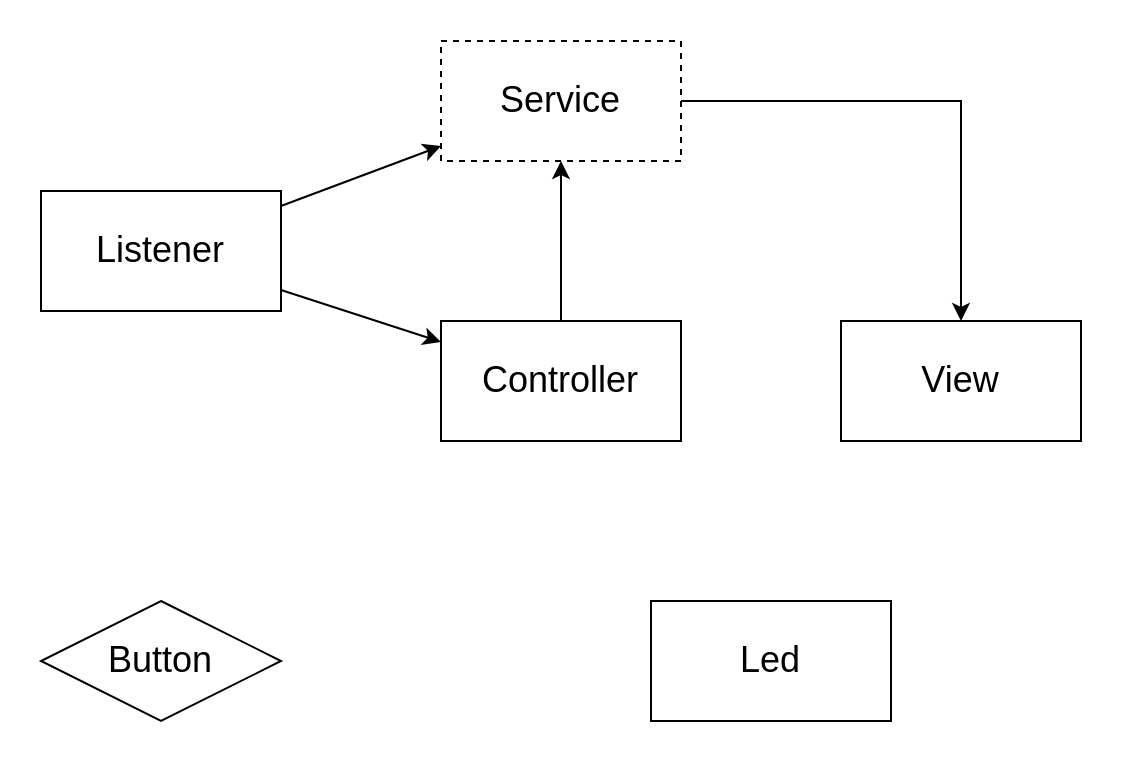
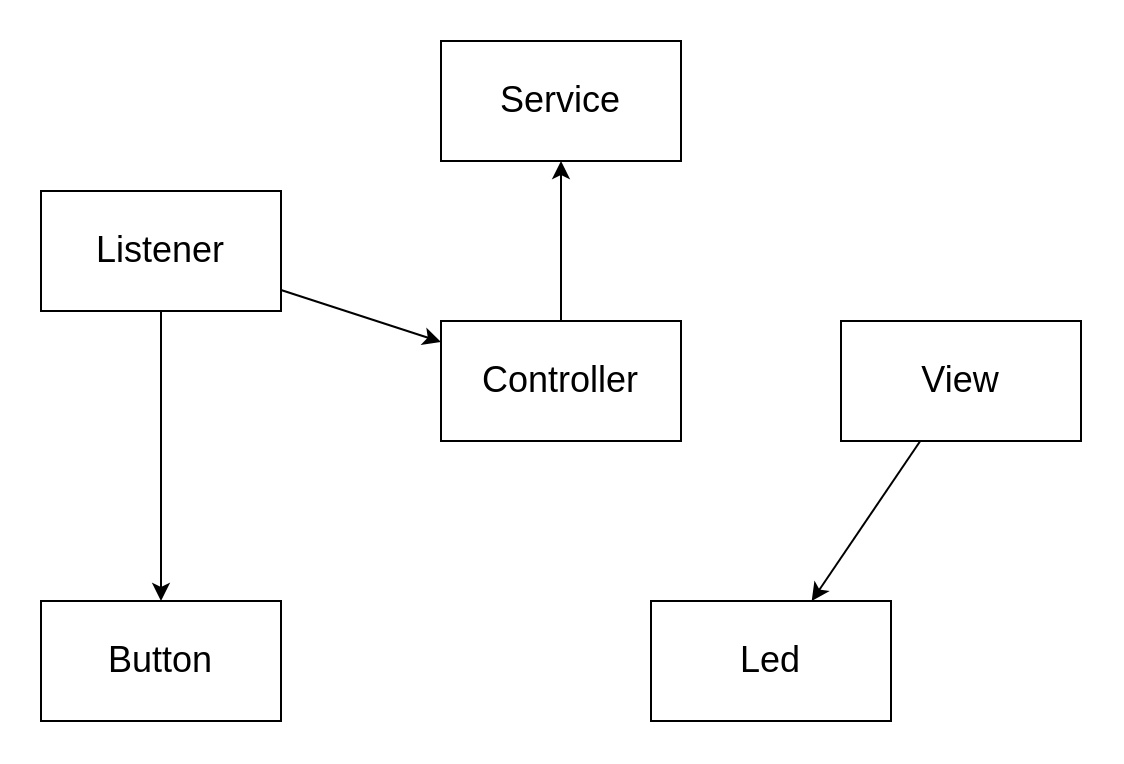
(561, 101) -> (561, 101)
(924, 101) -> none
(355, 178) -> (161, 449)
none -> (870, 516)
(161, 661) -> (161, 661)
